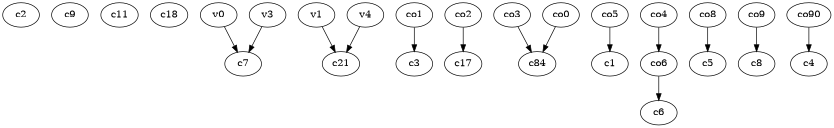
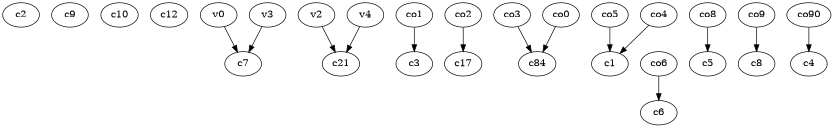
(120, 15) -> (120, 15)
(169, 15) -> (169, 15)
(316, 15) -> (316, 15)
(659, 36) -> (637, 37)
